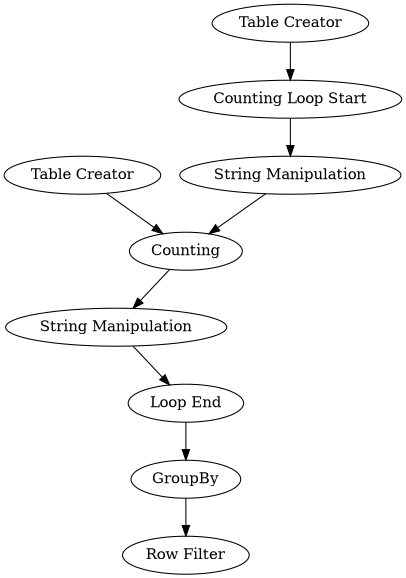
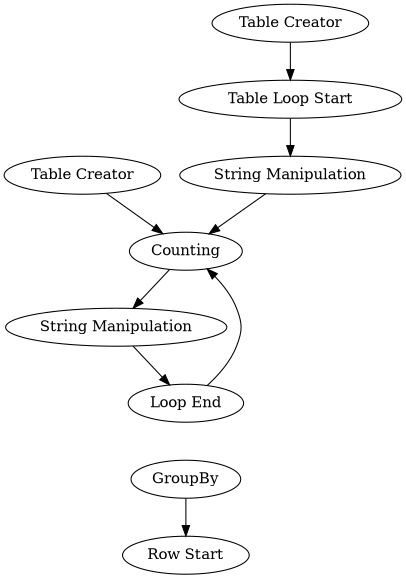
(290, 99) -> (290, 99)
(186, 436) -> (241, 332)
(186, 555) -> (186, 555)
